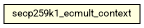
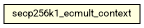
(72, 14) -> (72, 14)
